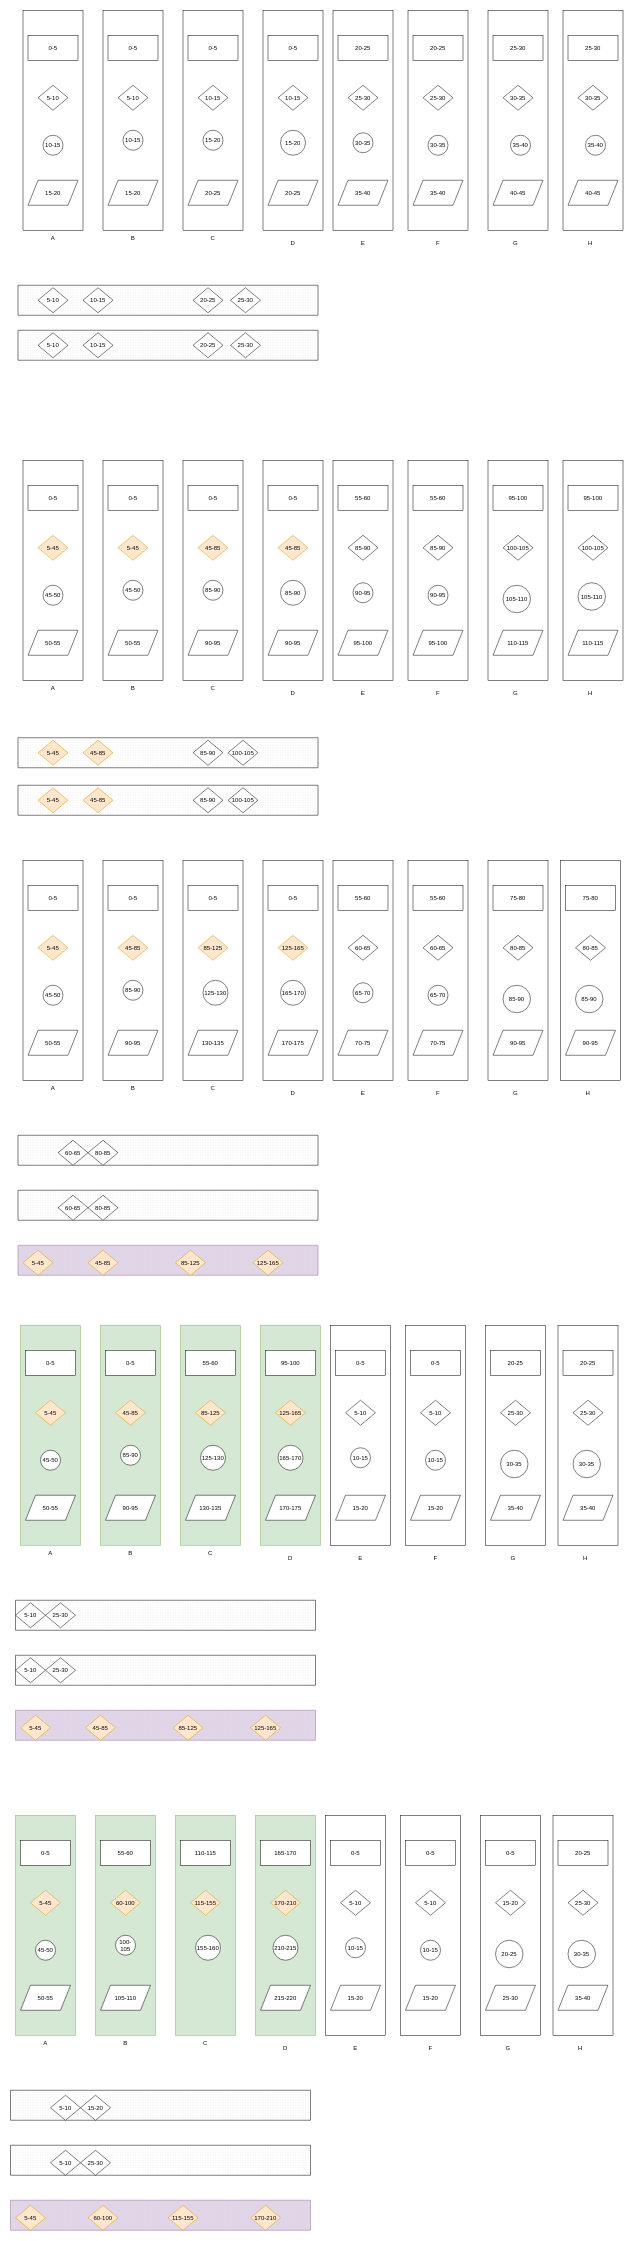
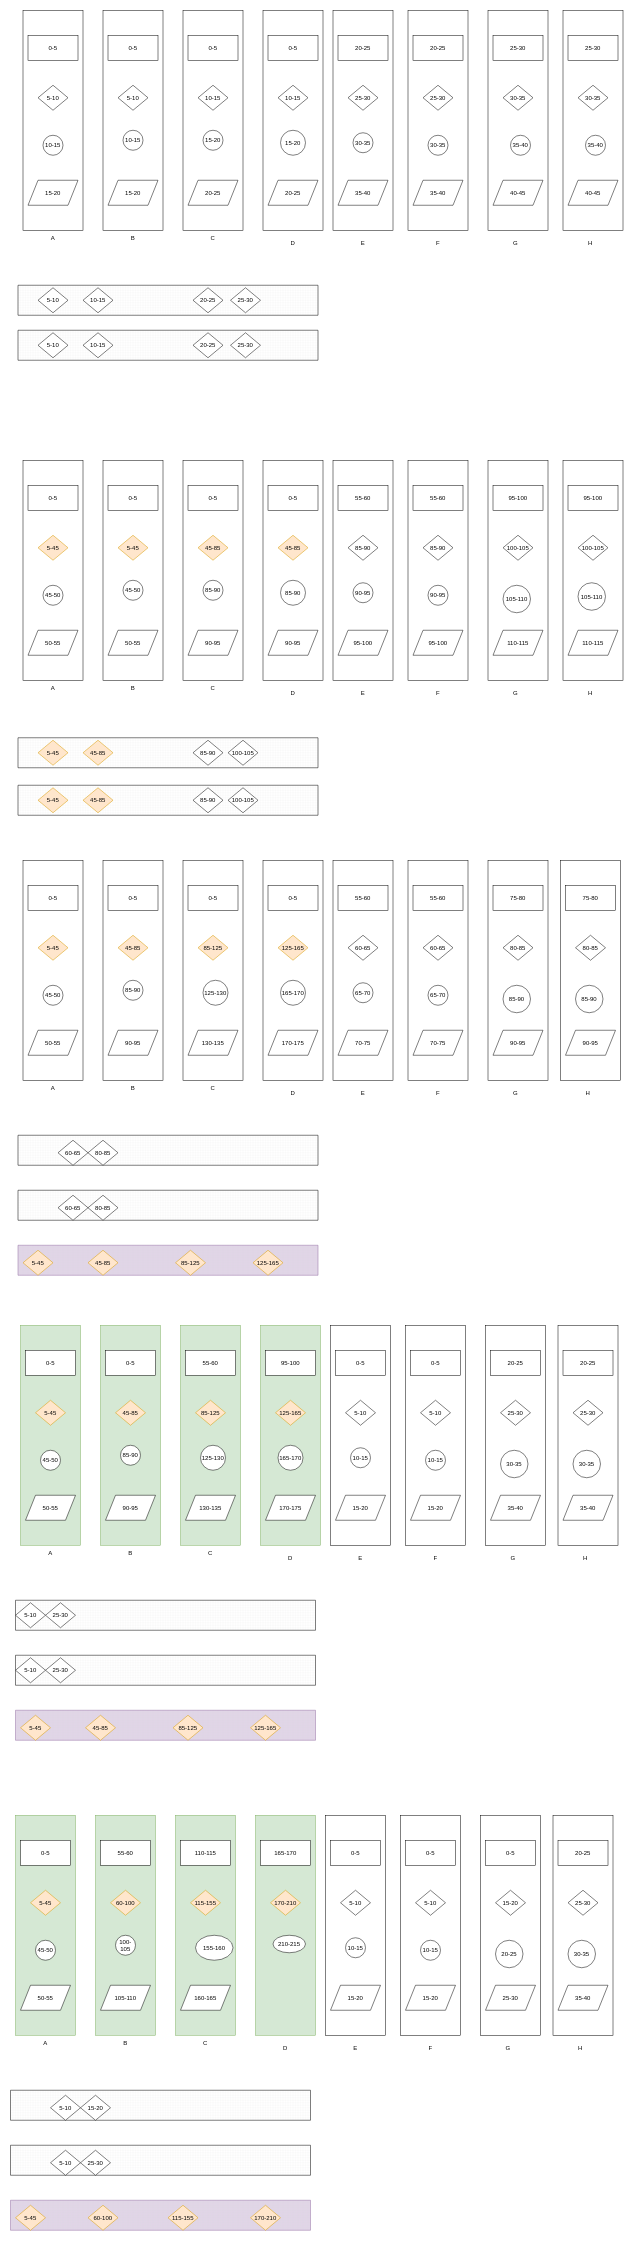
(208, 1948) -> (214, 1948)
(285, 1948) -> (289, 1944)
none -> (205, 1998)
(285, 1998) -> none
